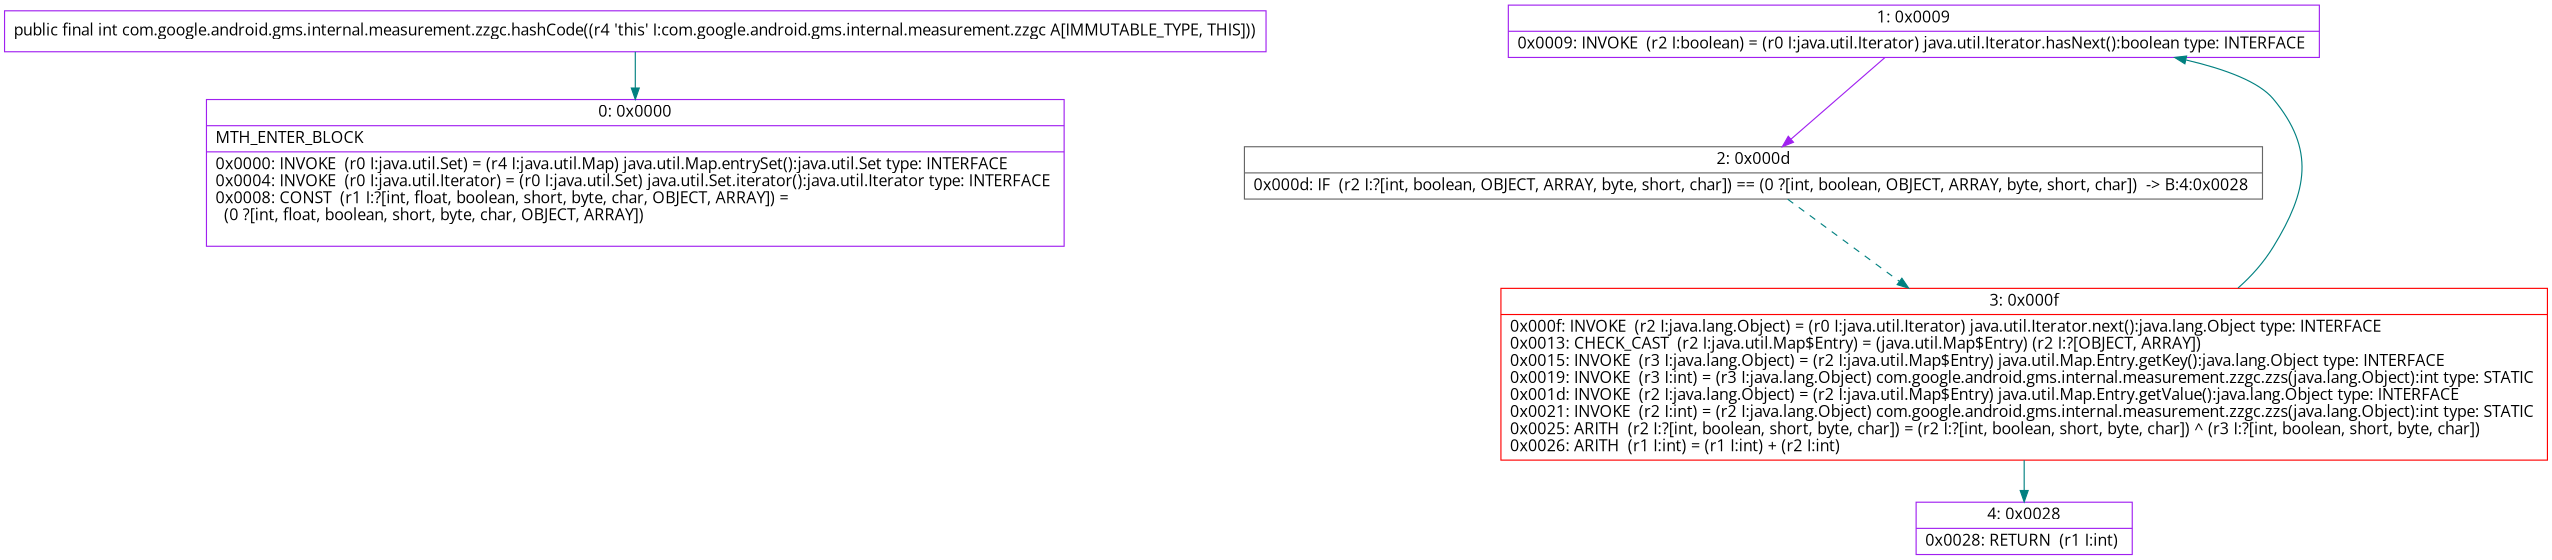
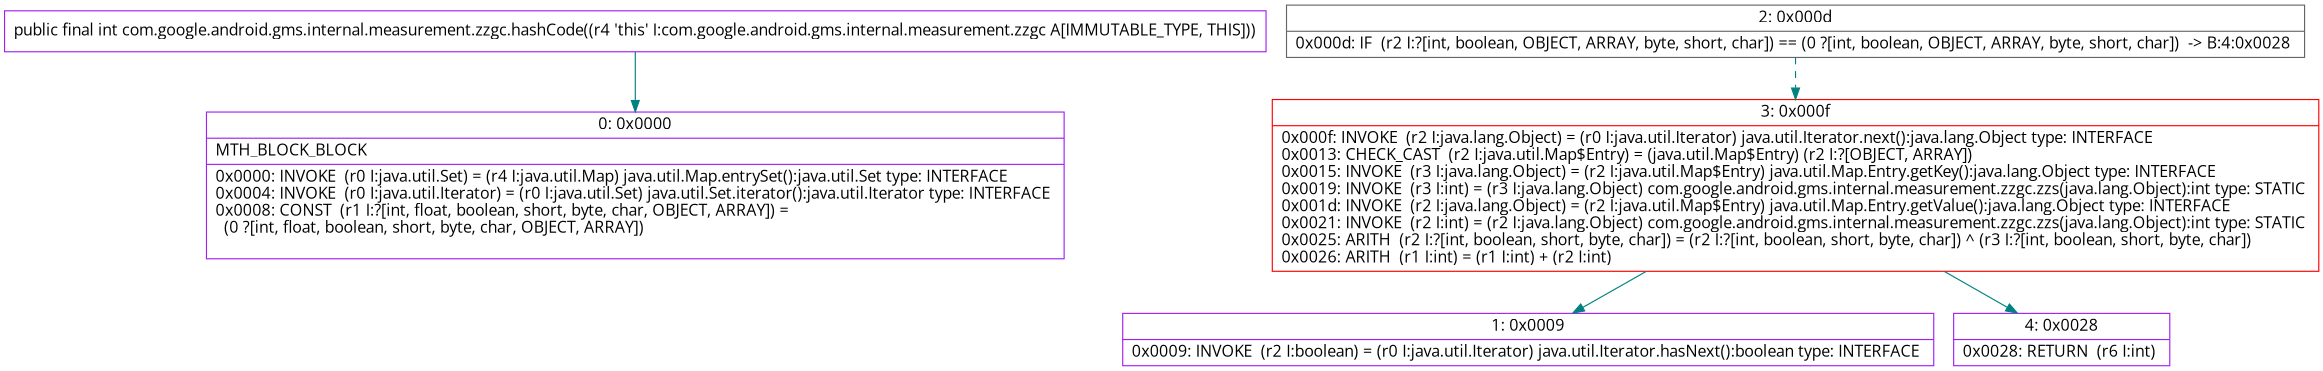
(1838, 98) -> none
(289, 138) -> (291, 151)
(2024, 541) -> (2062, 352)
